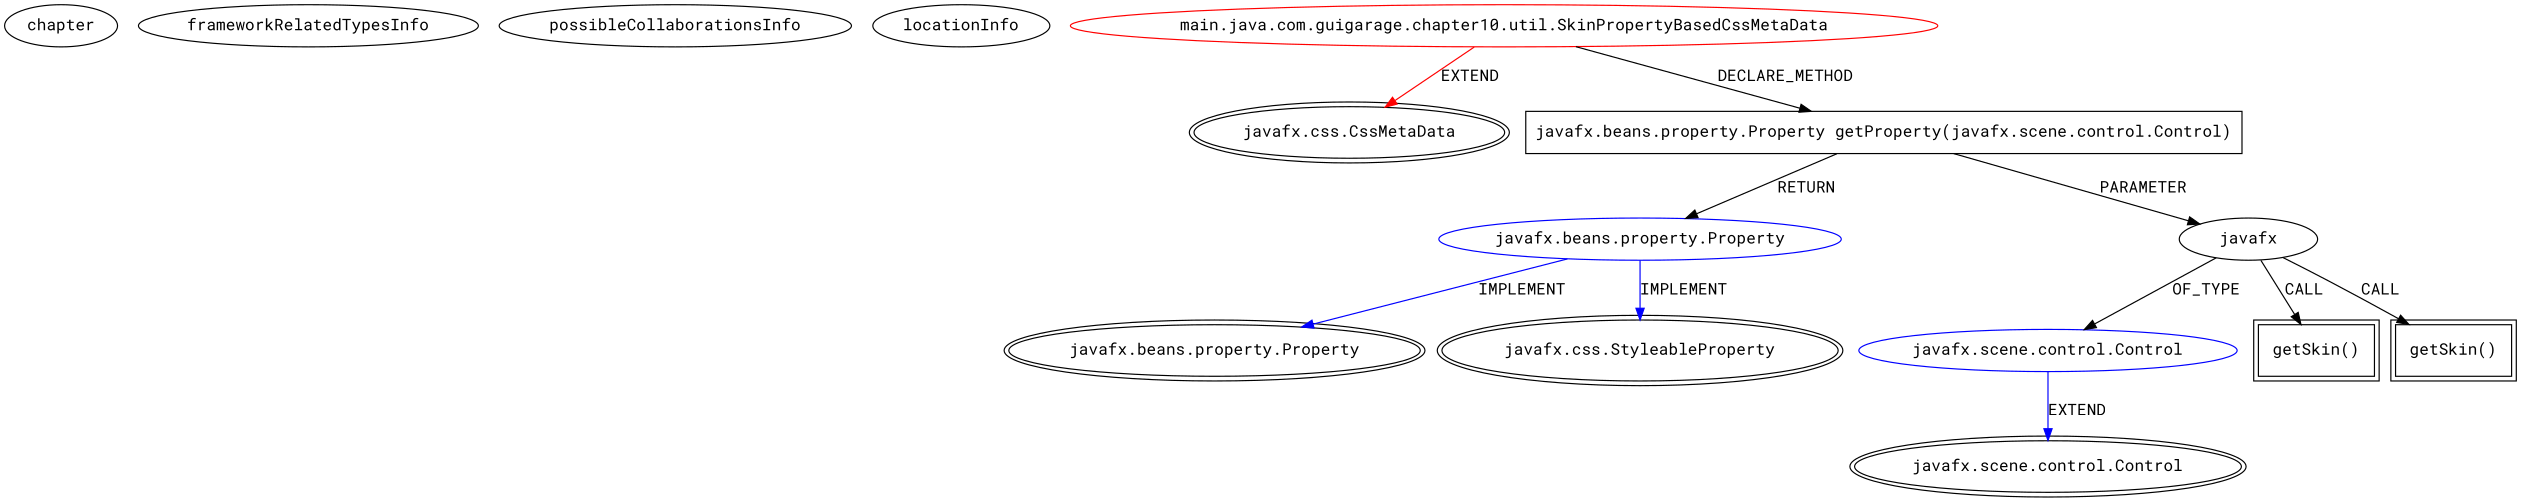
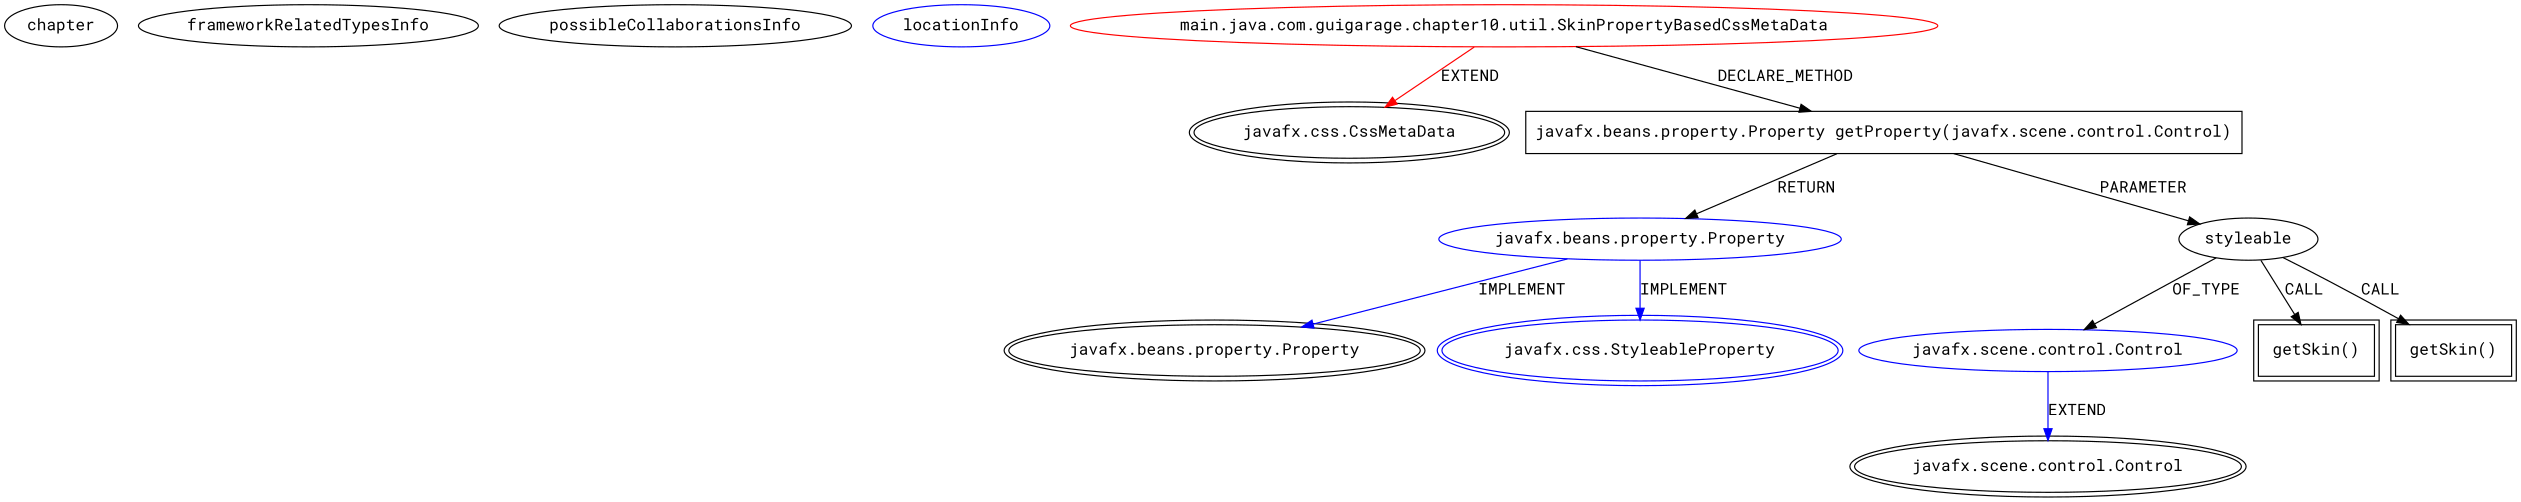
(961, 26) -> (961, 26)
(2248, 239) -> (2248, 239)
(1640, 350) -> (1640, 350)
